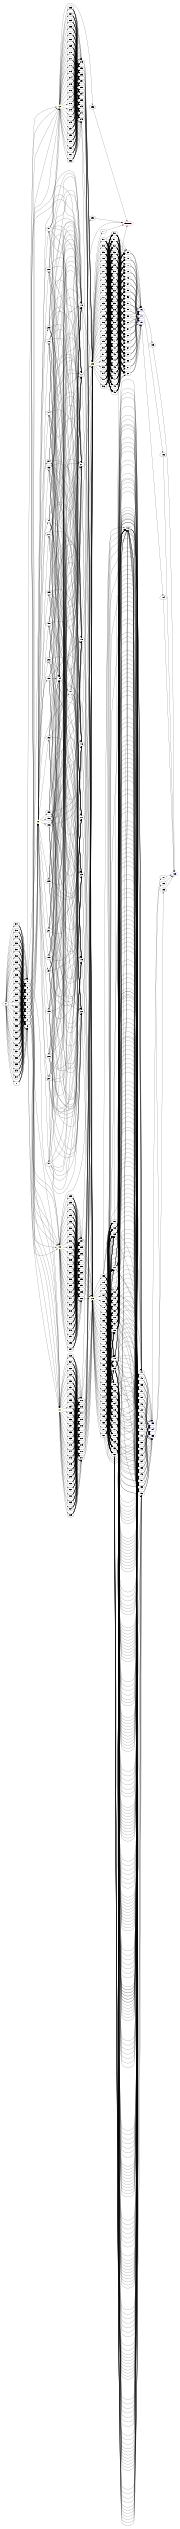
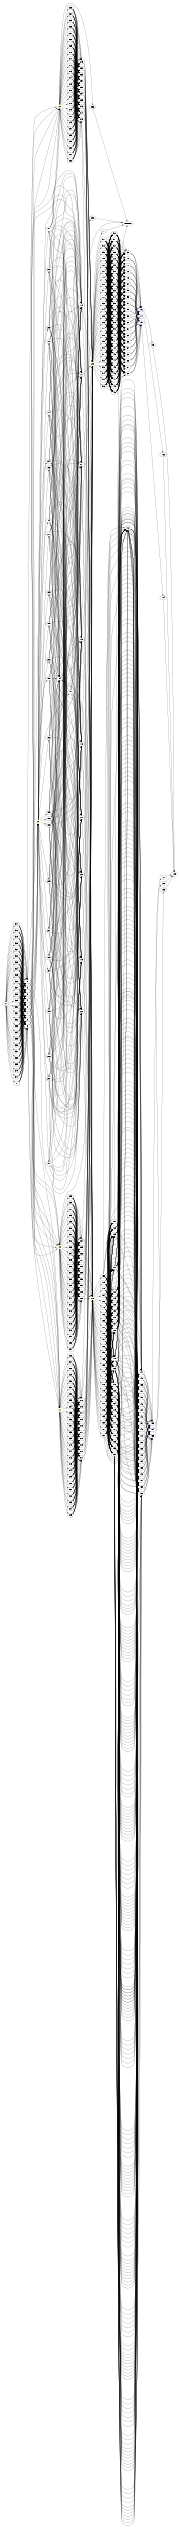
(64, 685) -> (66, 686)
